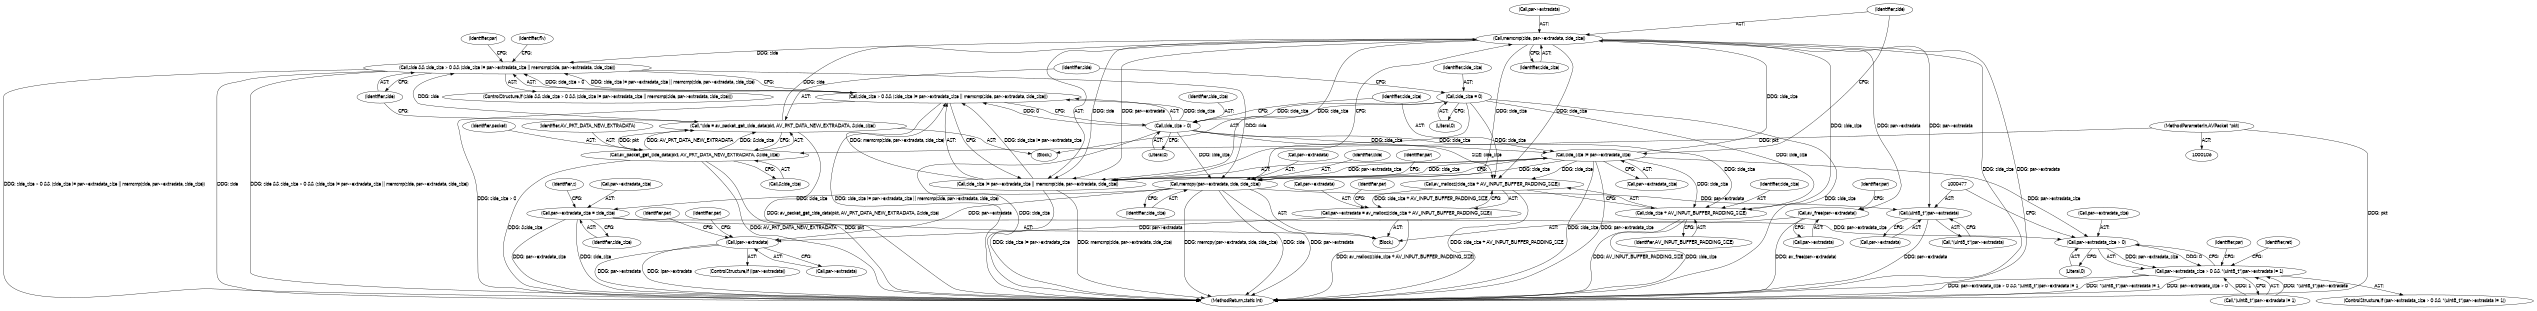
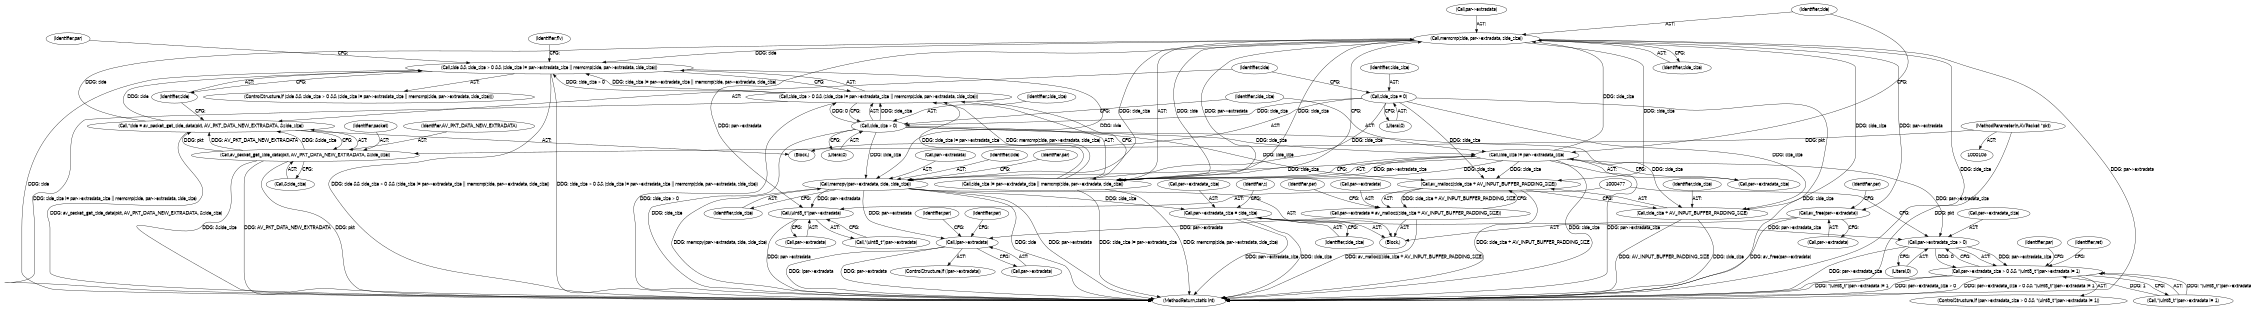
(1487, 155) -> (1278, 155)
(1792, 155) -> (1787, 155)
(1675, 170) -> none
(1684, 243) -> none
none -> (1572, 297)
